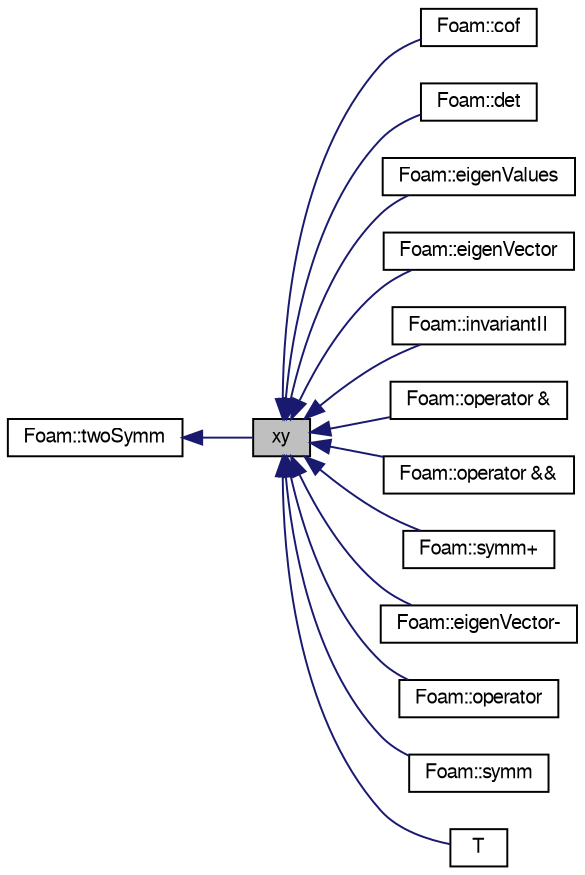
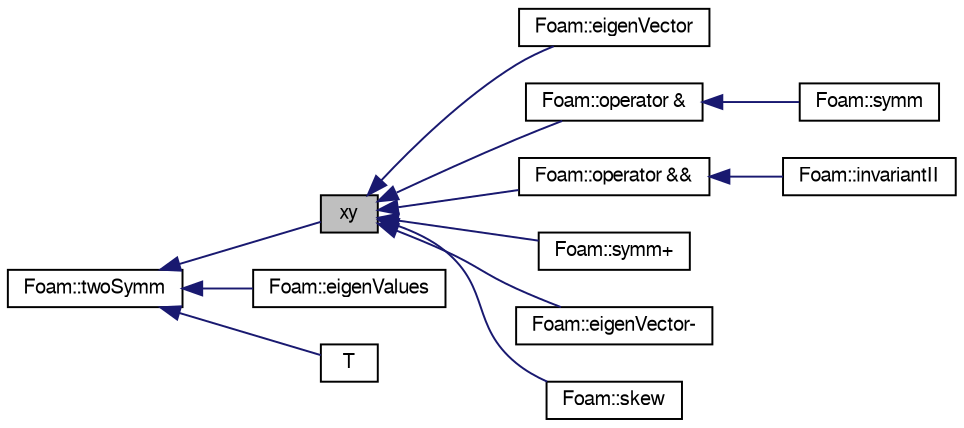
(479, 27) -> none
(479, 102) -> none
(330, 285) -> (228, 288)
(368, 371) -> (756, 177)
(319, 630) -> (761, 102)
(315, 690) -> (250, 334)
(479, 699) -> (614, 400)
